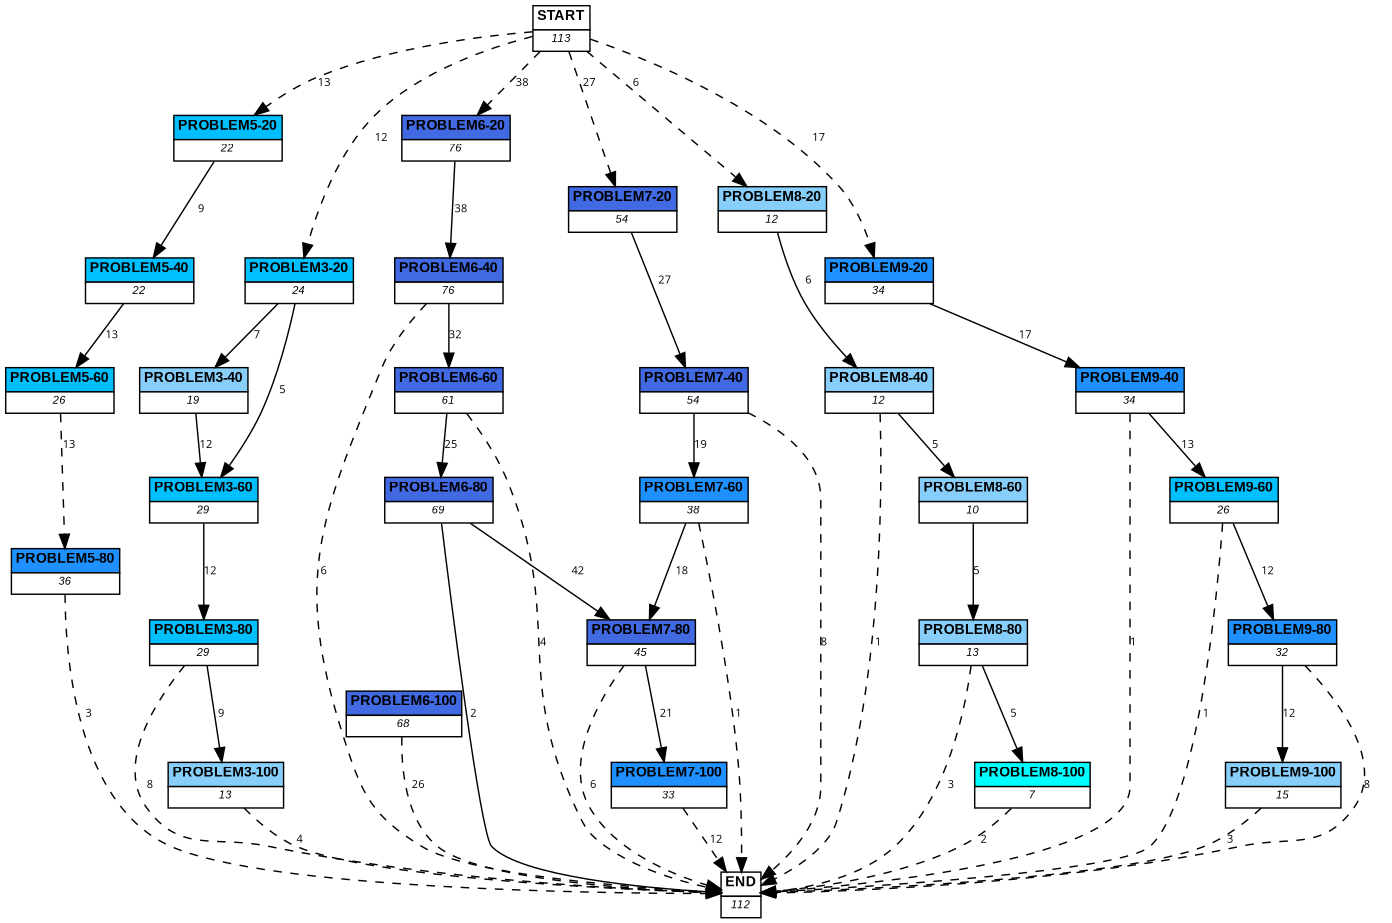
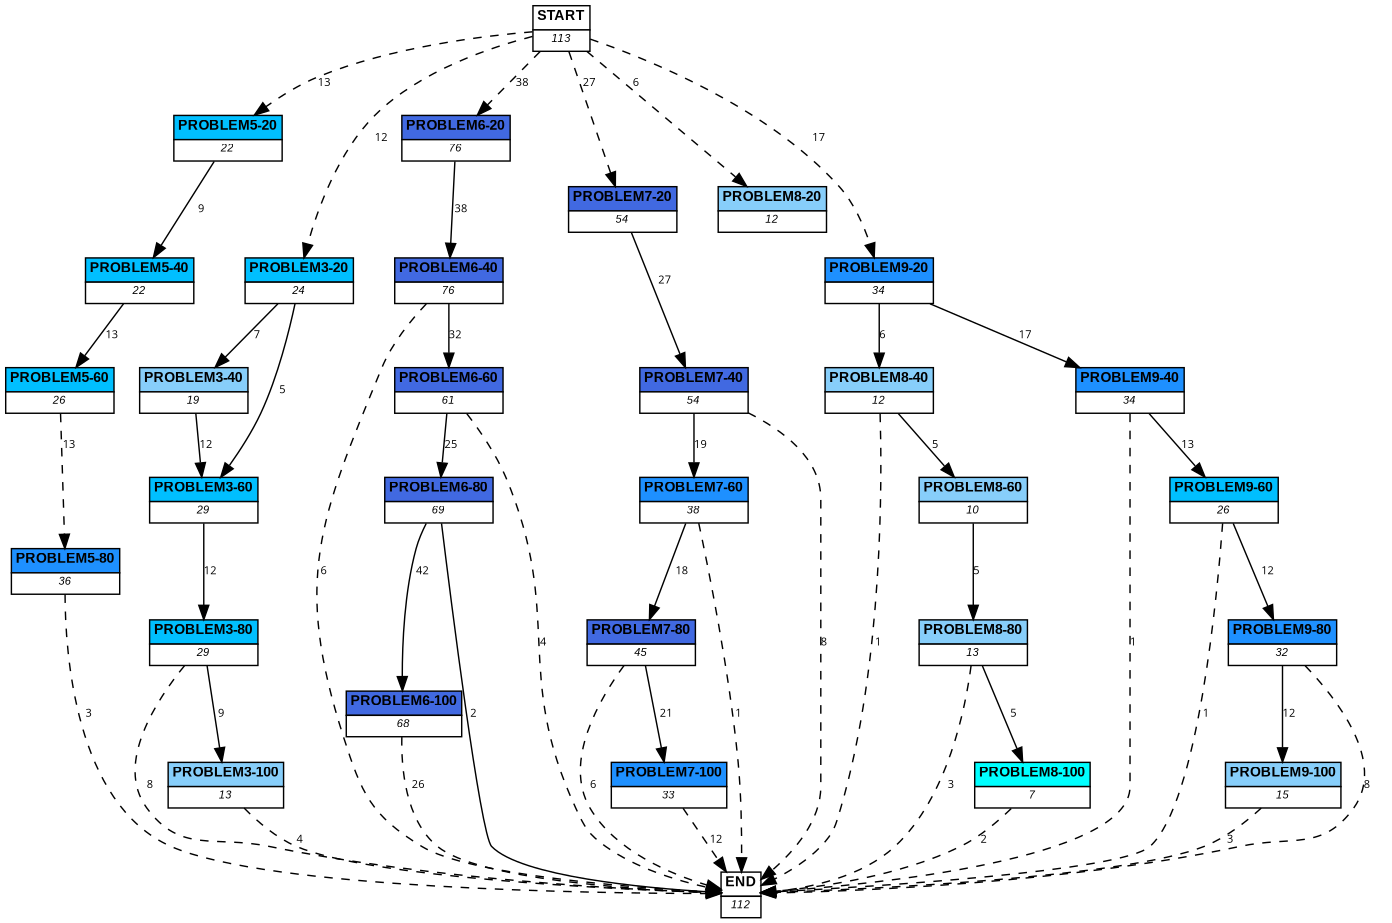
(803, 300) -> (879, 328)
(544, 574) -> (407, 598)
